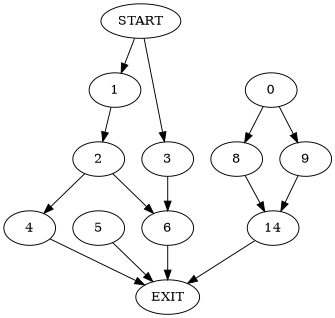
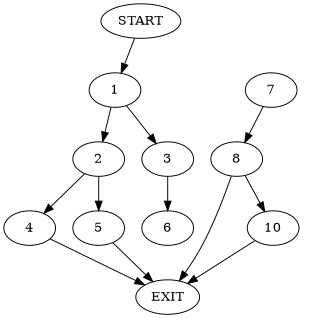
(153, 85) -> (138, 121)
(271, 90) -> (271, 90)
(306, 159) -> none
(130, 190) -> (99, 189)
(273, 228) -> (273, 228)
(168, 258) -> (212, 226)
